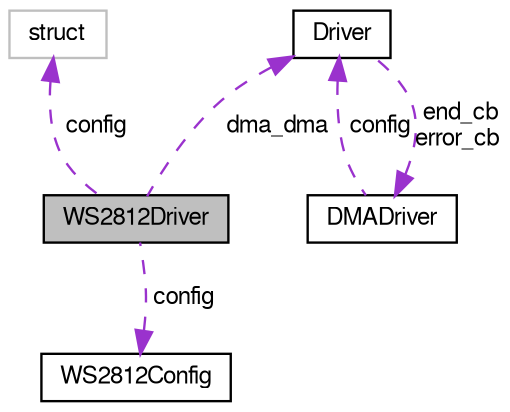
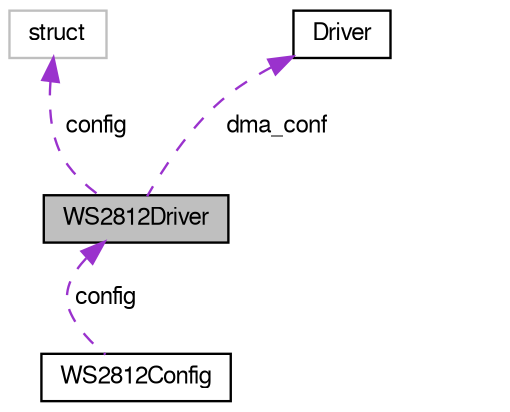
(276, 127) -> (276, 127)
(382, 219) -> none
(146, 287) -> (69, 310)
